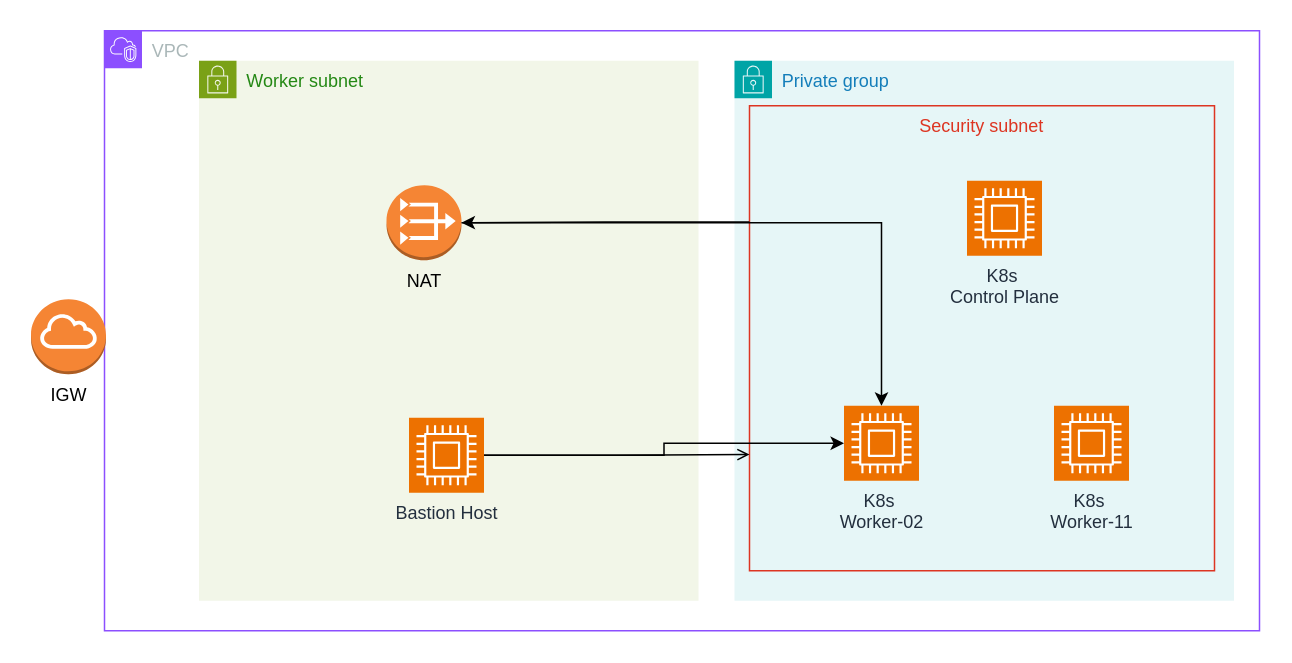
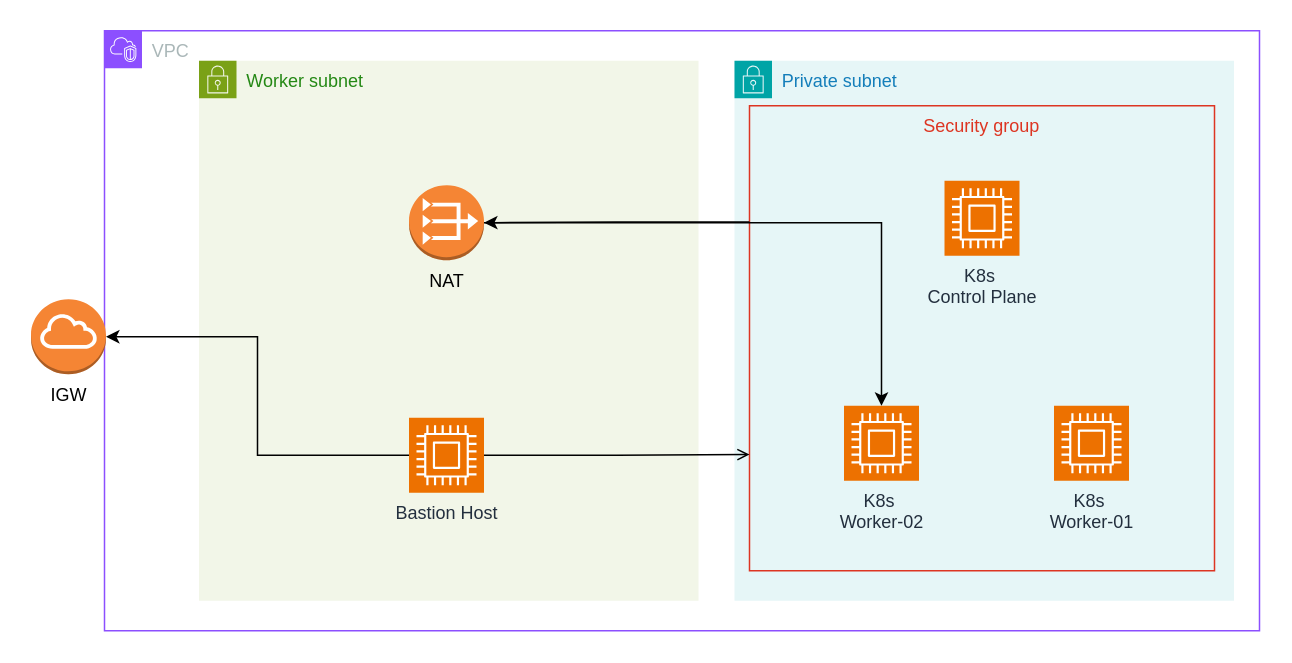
(843, 82) -> (848, 82)
(982, 127) -> (982, 127)
(1004, 218) -> (982, 218)
(424, 223) -> (446, 223)
(744, 443) -> (257, 401)
(1092, 513) -> (1092, 513)
